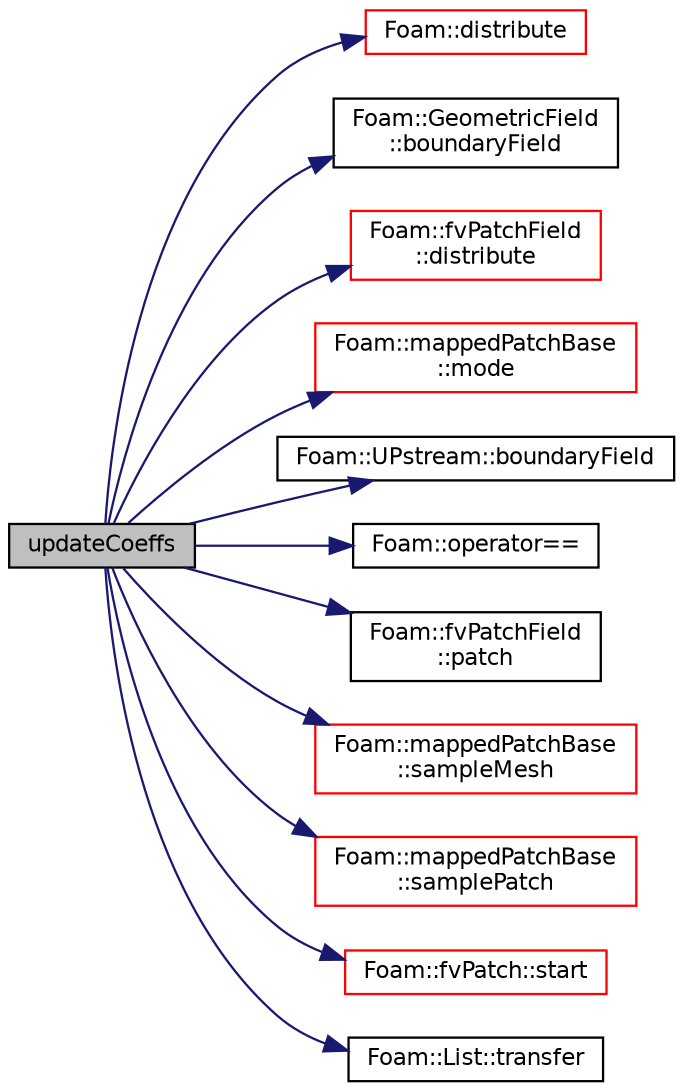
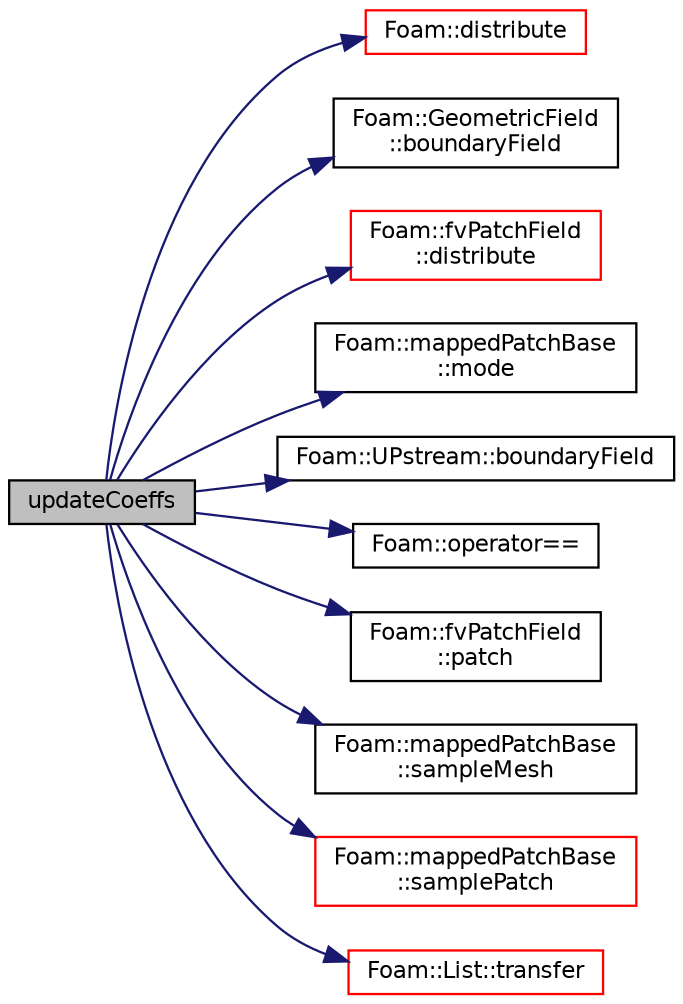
(476, 358) -> (476, 358)
(476, 759) -> (476, 759)
(476, 972) -> none
(476, 1059) -> (476, 972)
